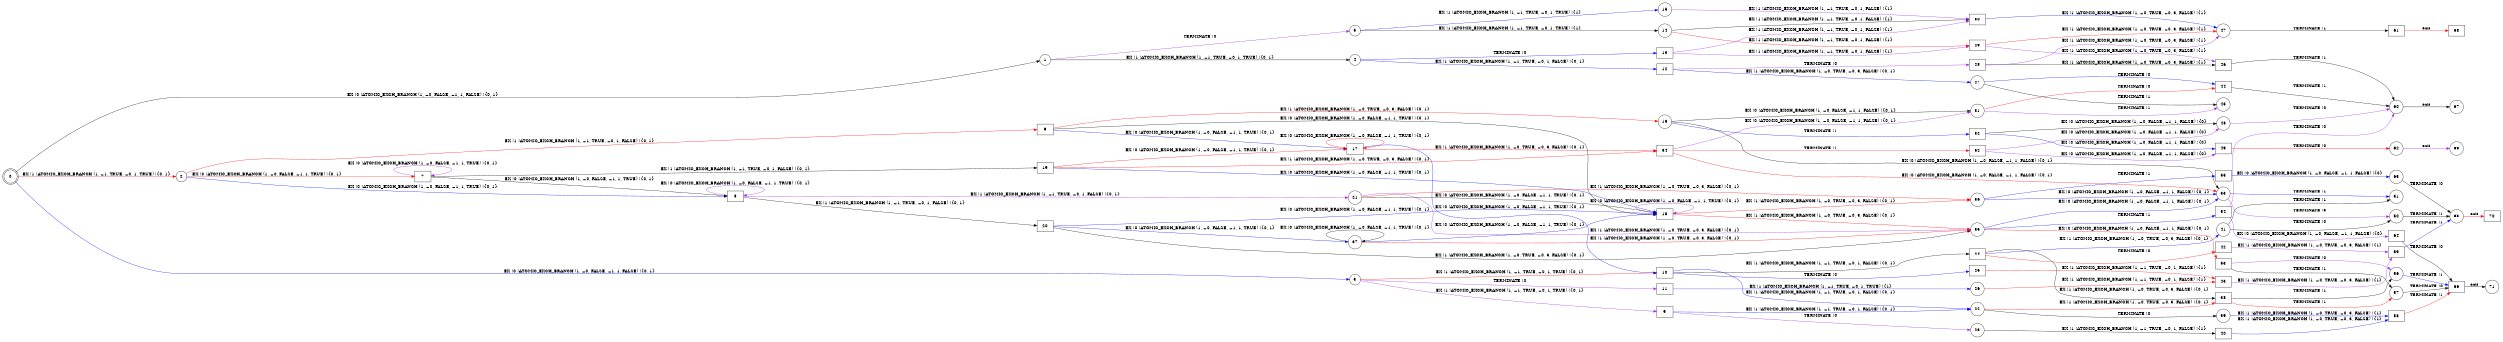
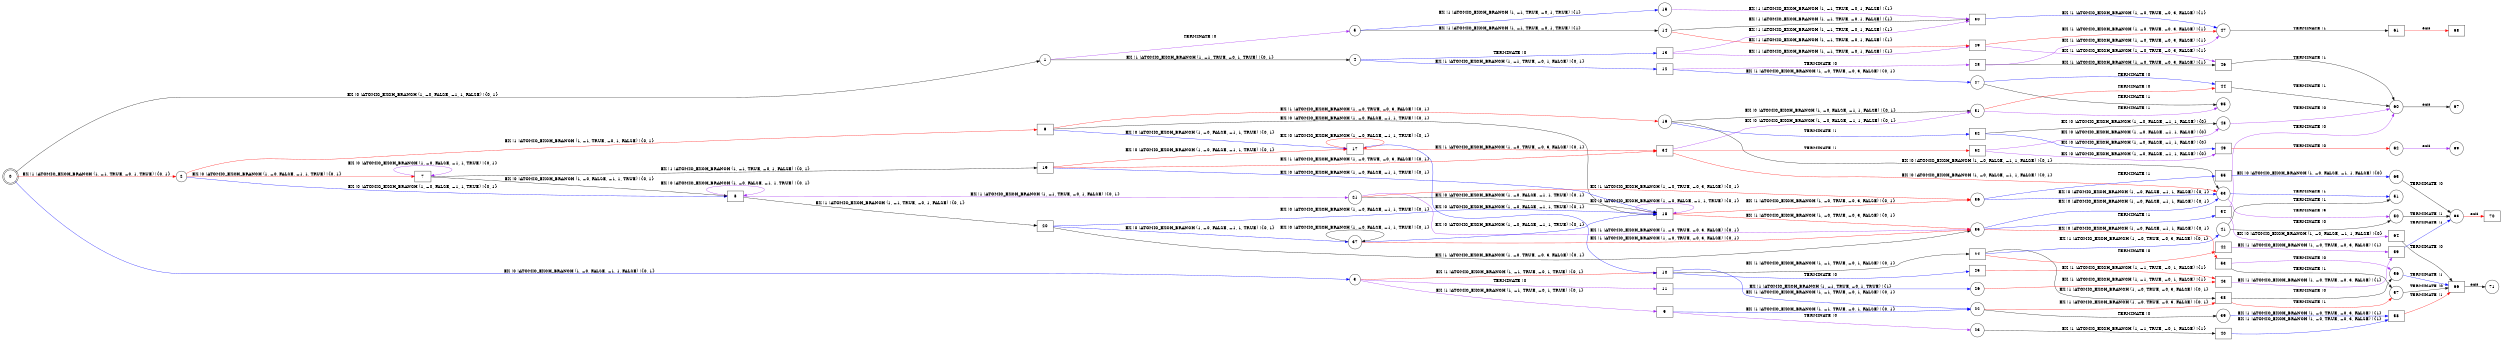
(2223, 104) -> (2223, 104)
(2310, 291) -> (2310, 291)
